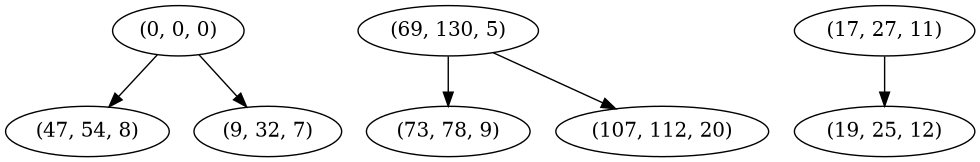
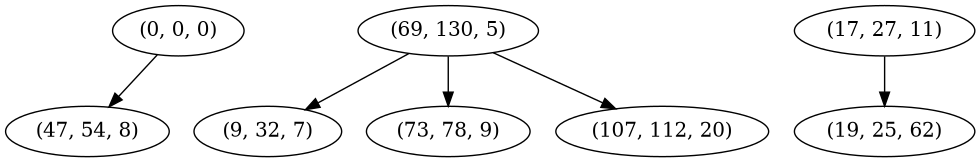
(218, 76) -> (363, 78)
(885, 131) -> (885, 131)
